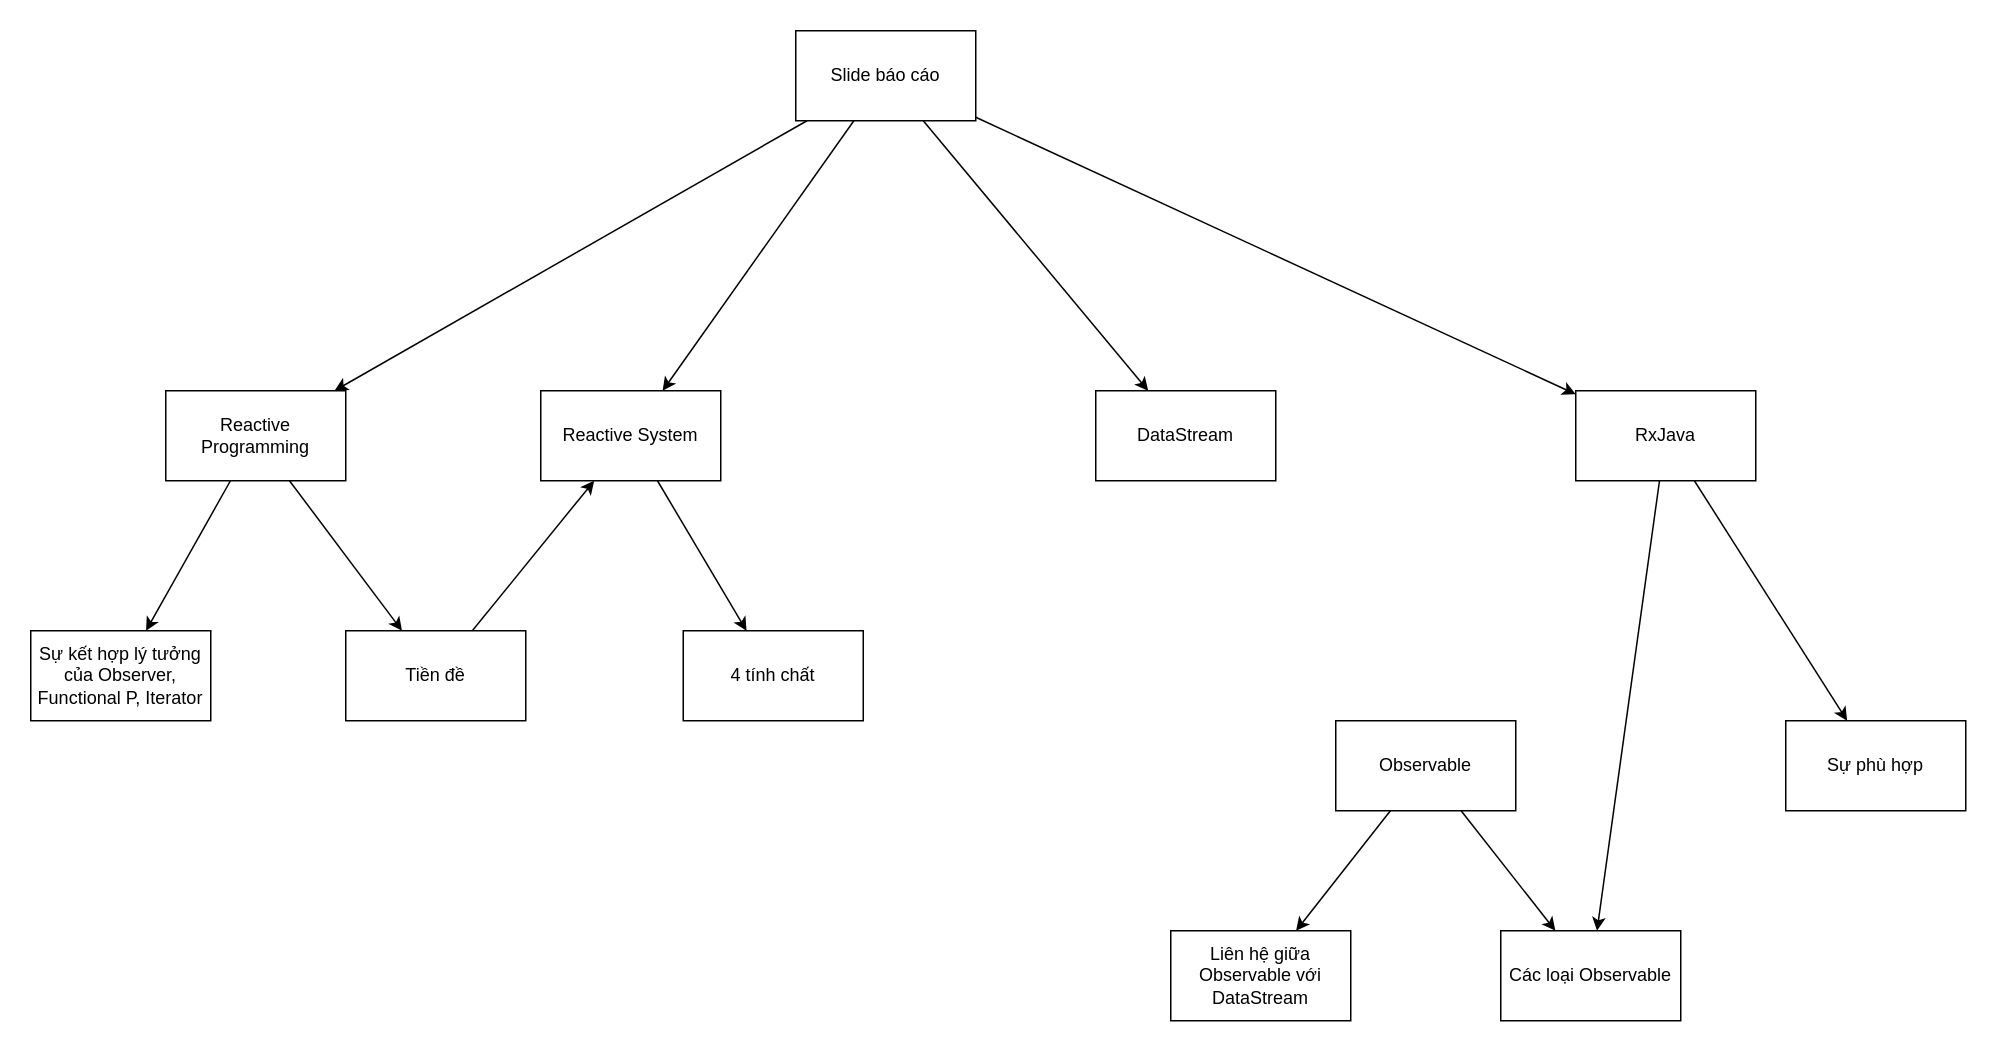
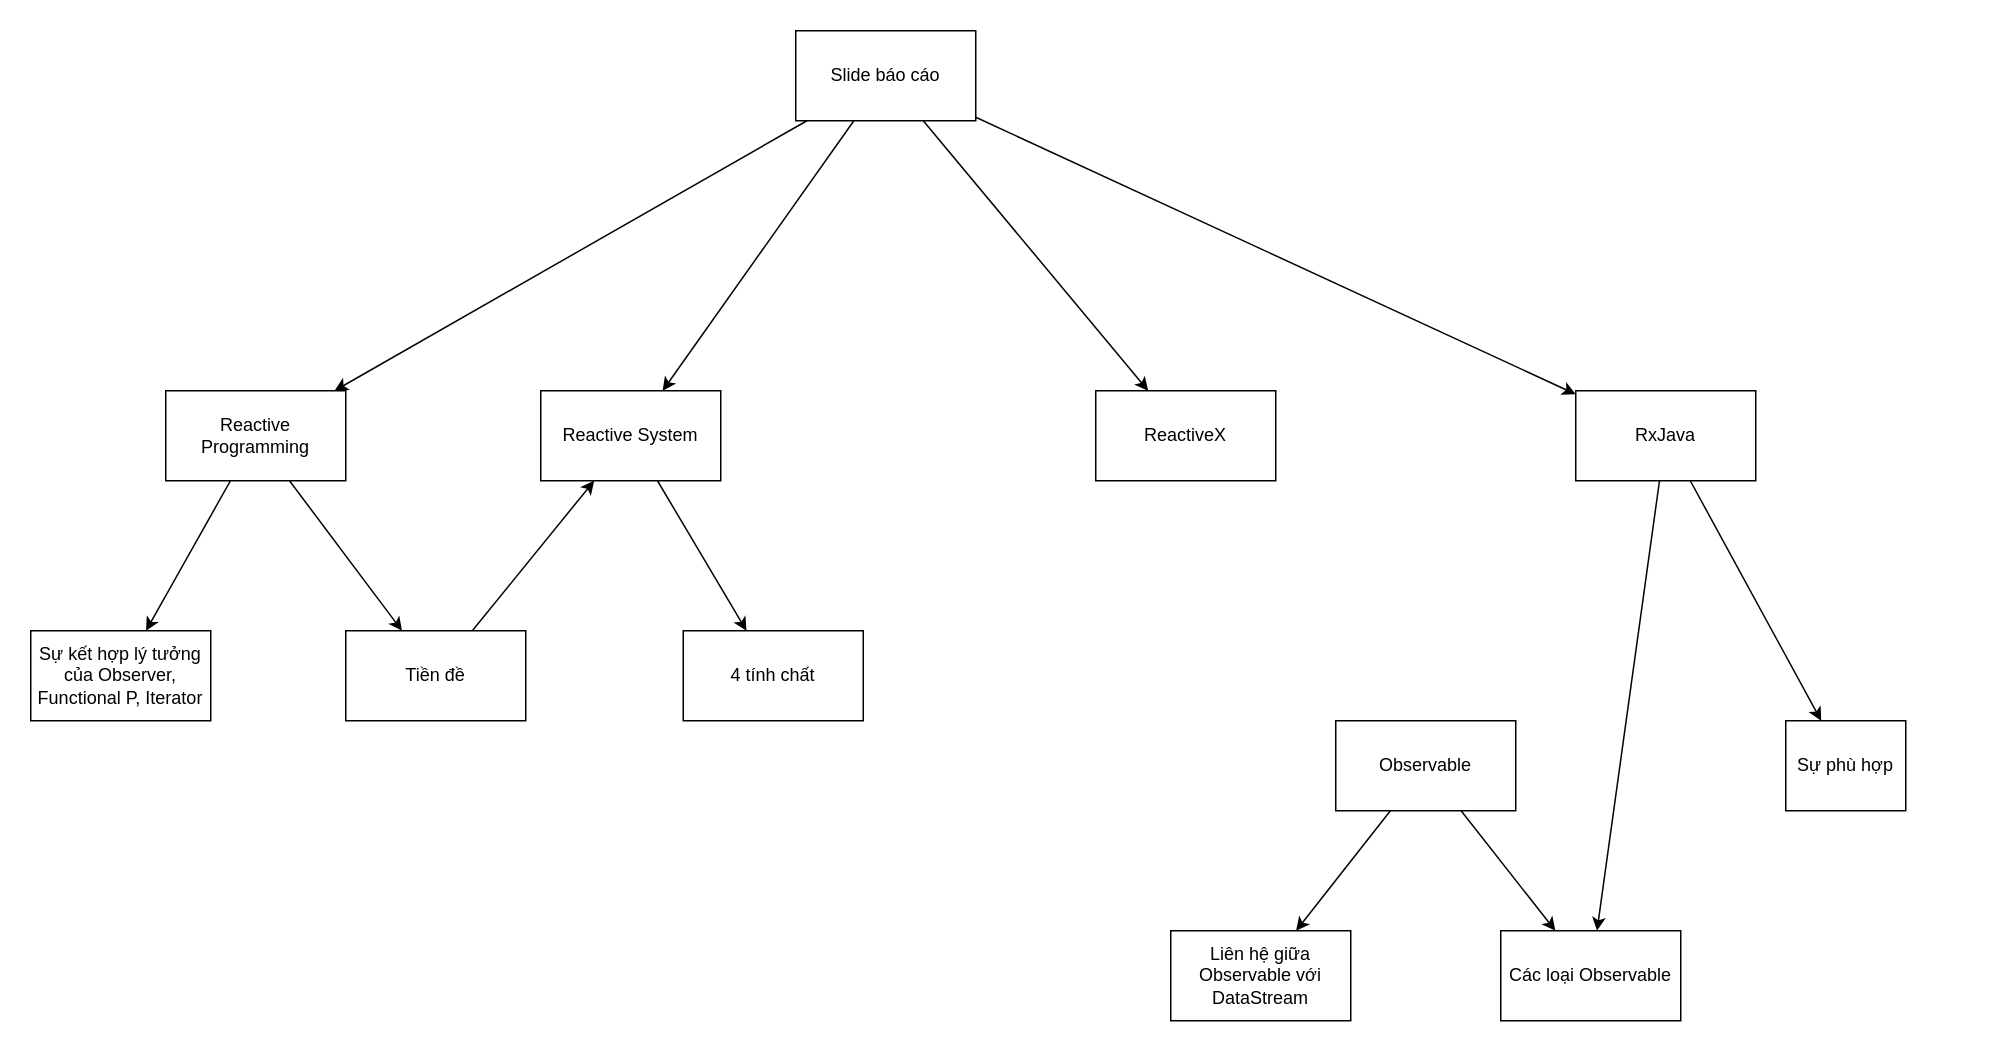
(1186, 436) -> (1186, 436)
(1876, 766) -> (1846, 766)
